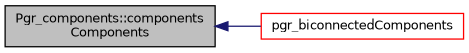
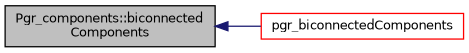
(110, 26) -> (110, 26)
